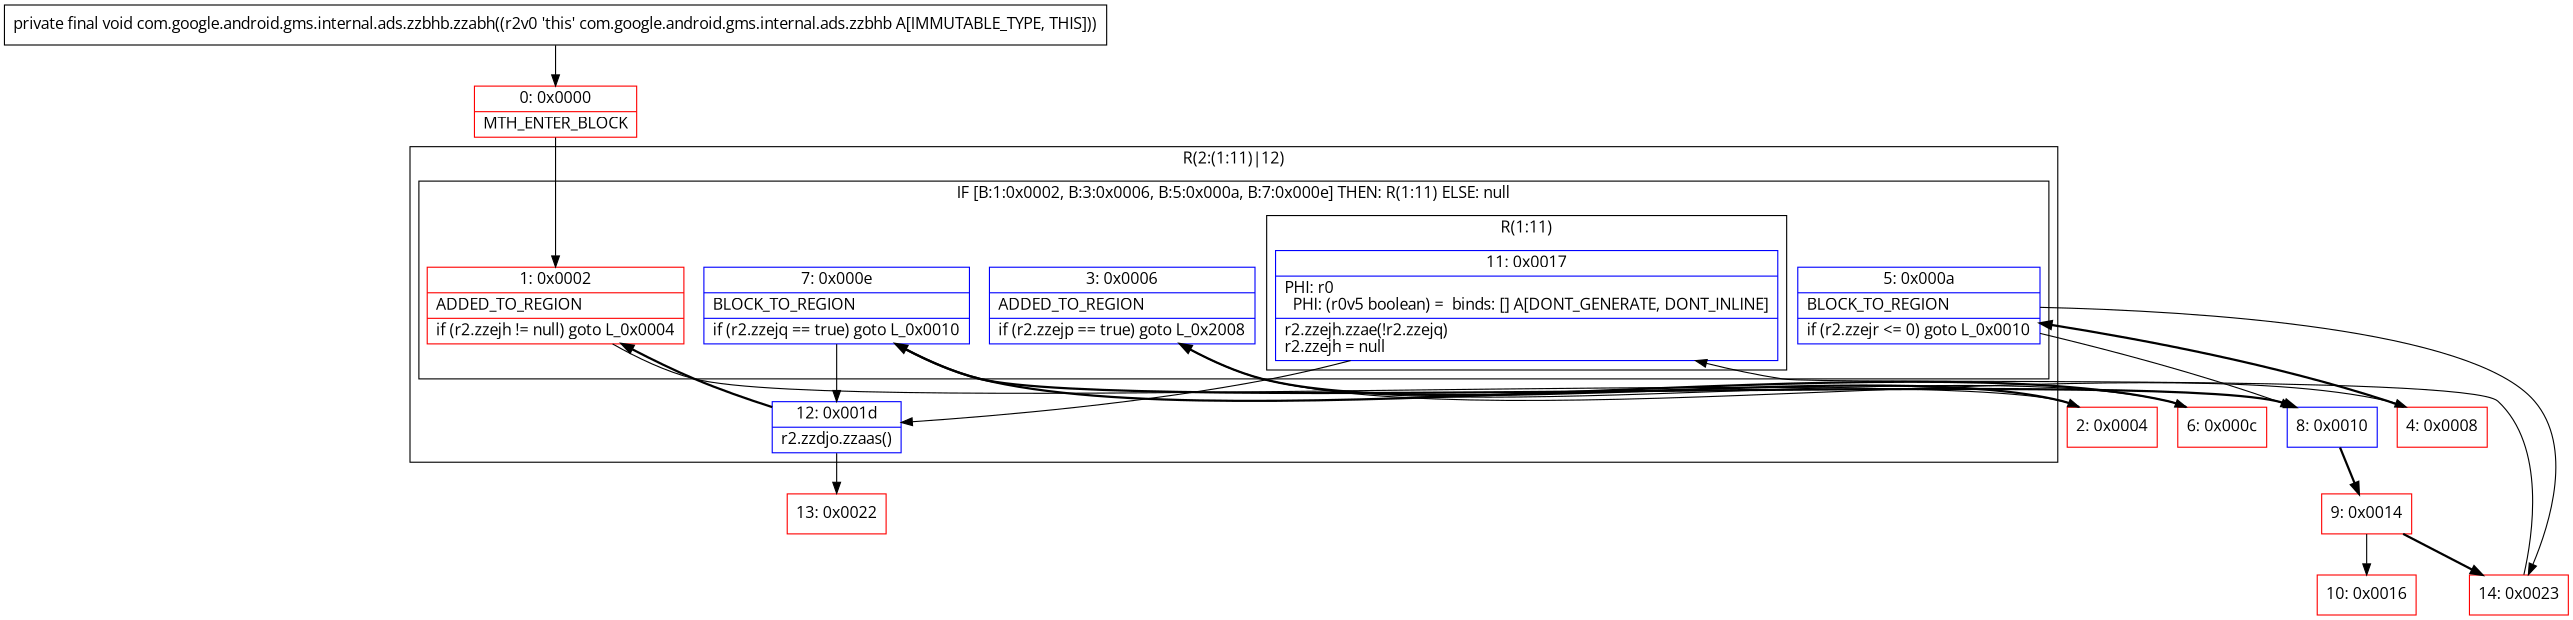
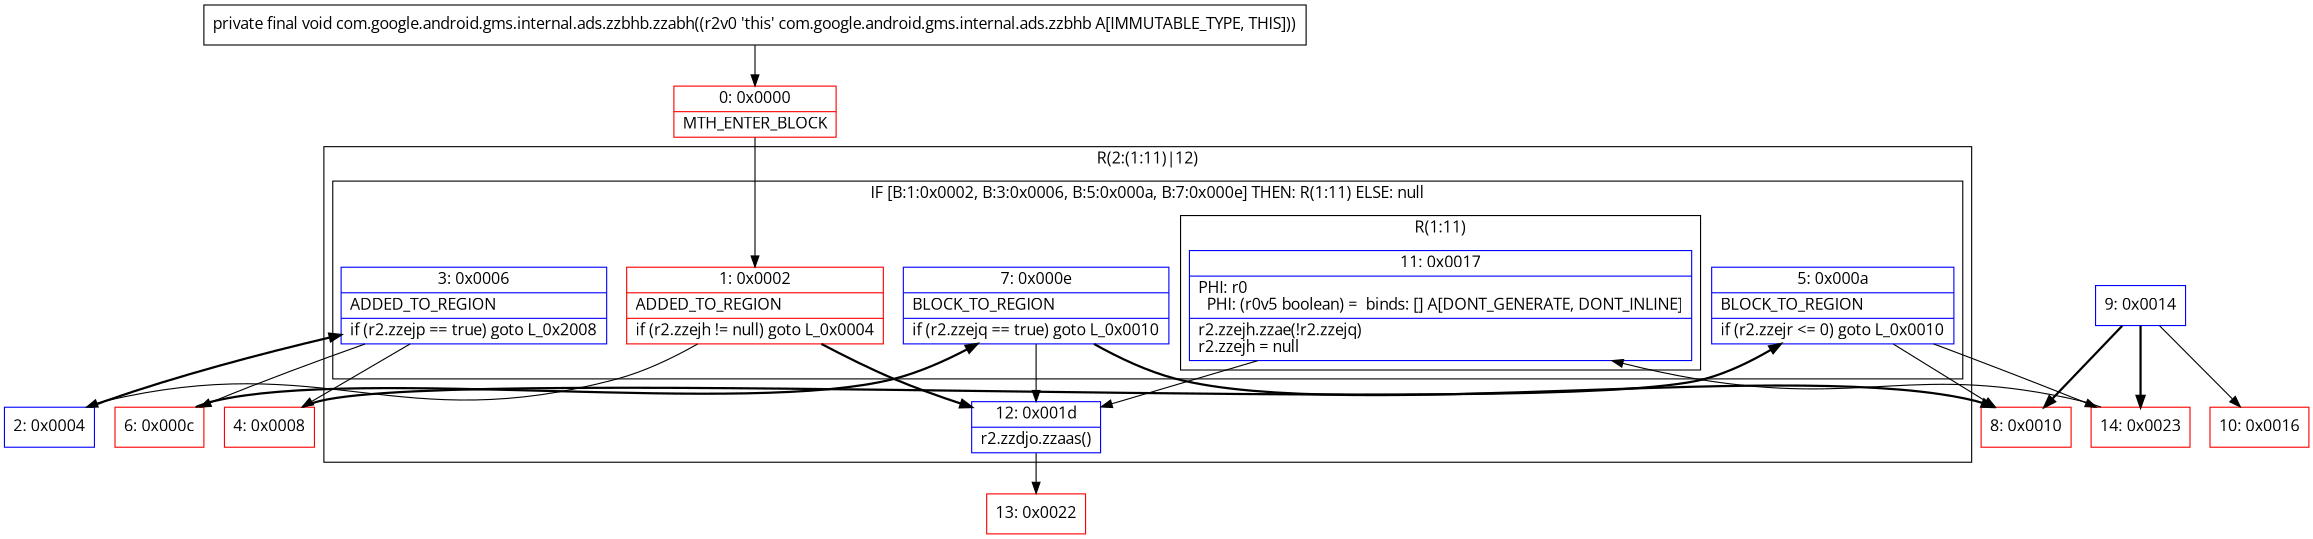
(718, 388) -> (876, 371)
(2112, 427) -> (49, 427)
(2332, 427) -> (2026, 427)
(2347, 465) -> (2087, 362)
(2367, 514) -> (2141, 306)
